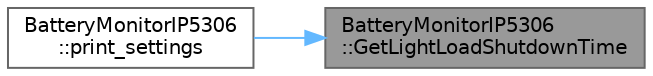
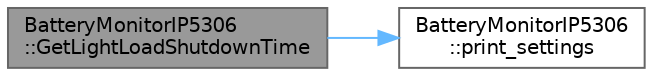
(279, 38) -> (353, 38)
